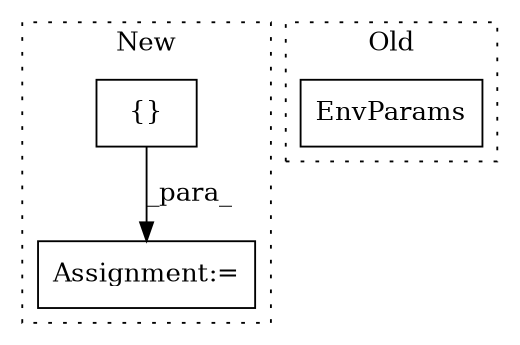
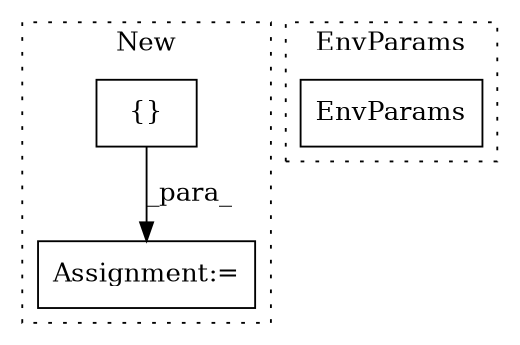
(392, 44) -> (392, 44)
